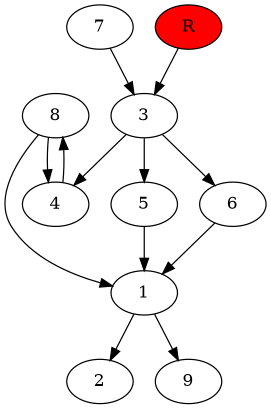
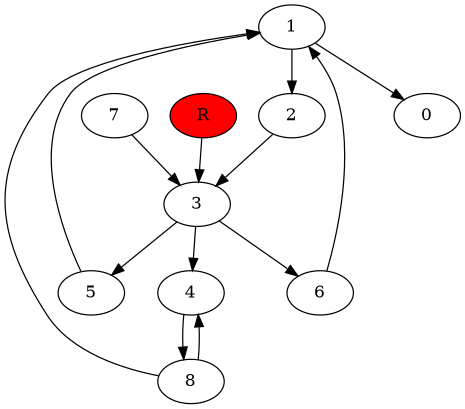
none -> (249, 156)
(189, 381) -> (427, 116)
